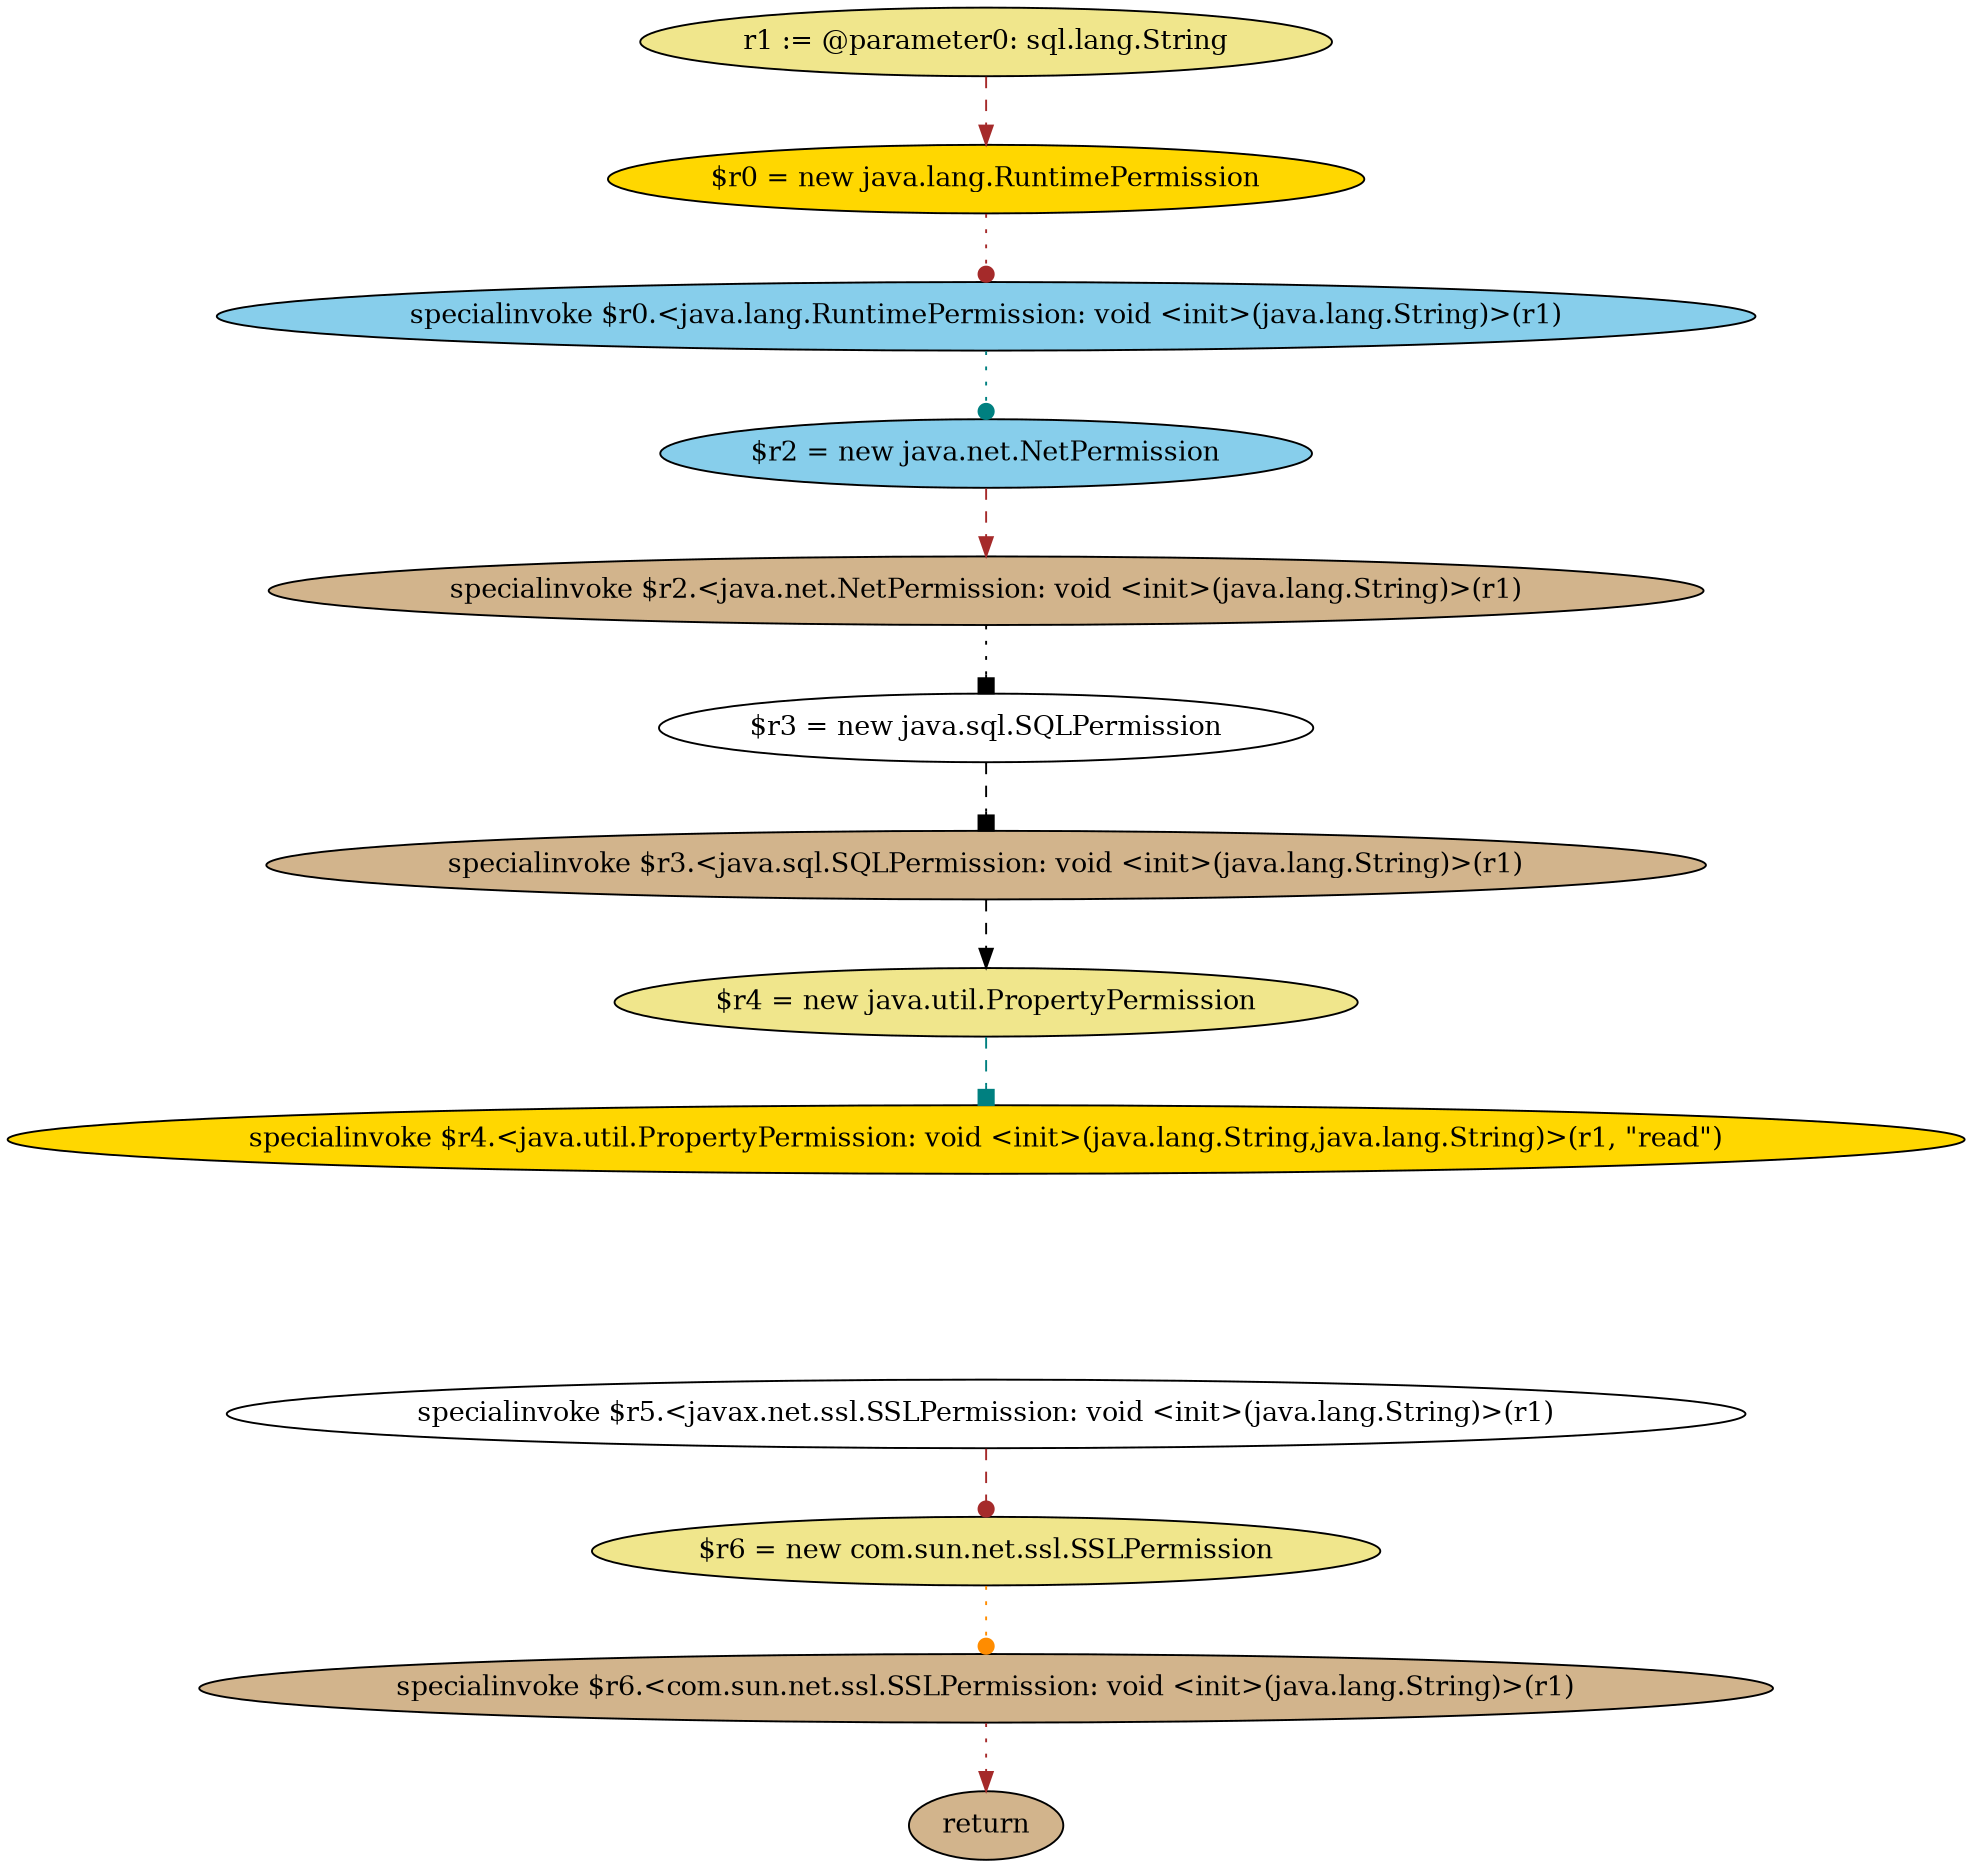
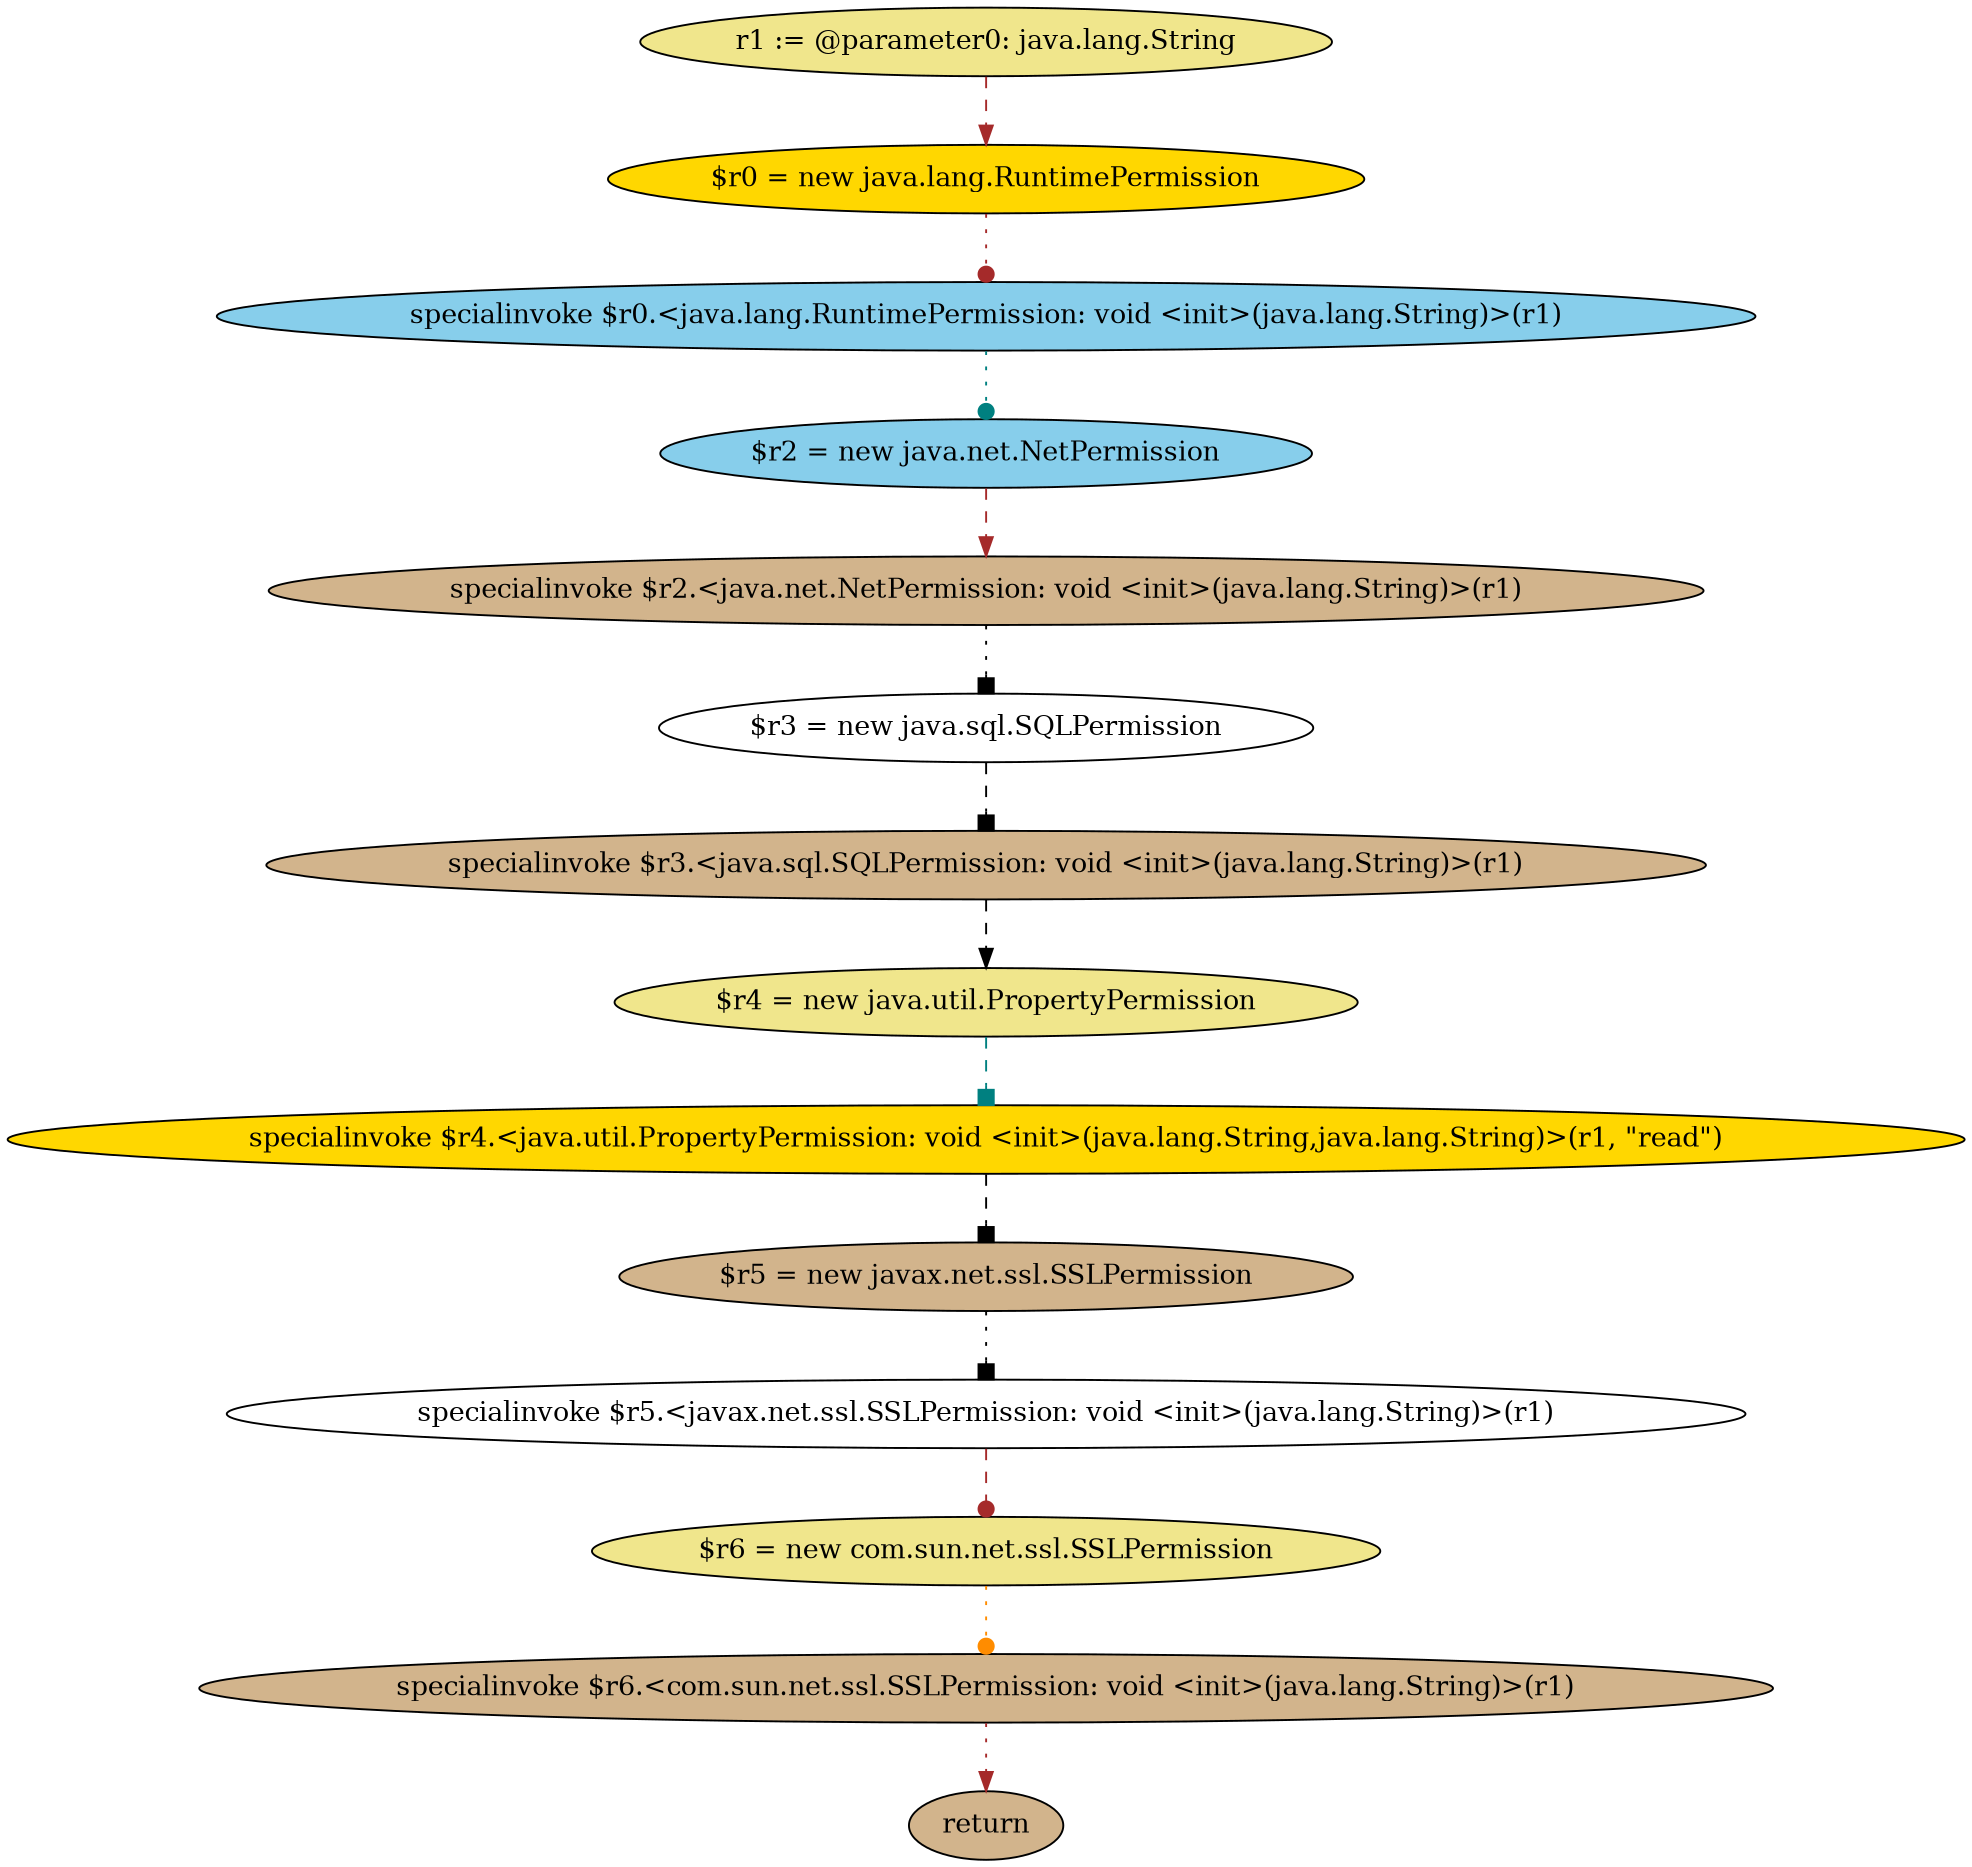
(986, 42) -> (986, 42)
none -> (986, 1277)
